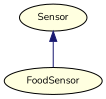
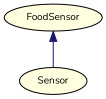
(53, 54) -> (53, 54)
